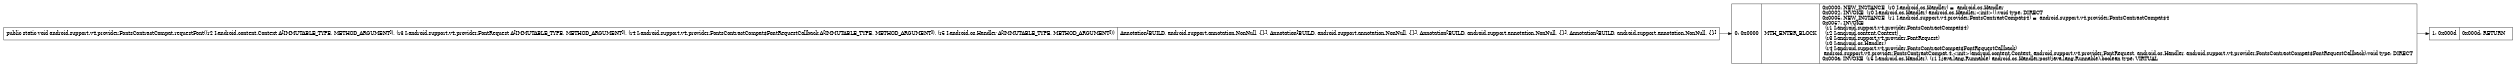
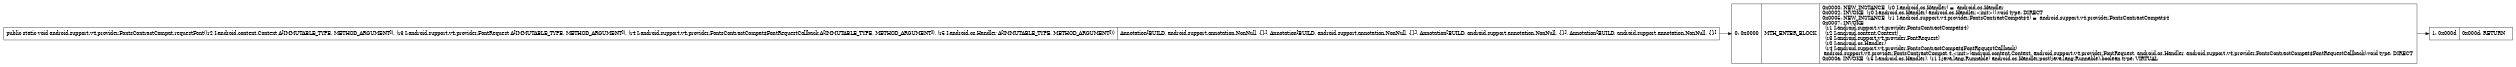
(1844, 23) -> (1844, 23)
